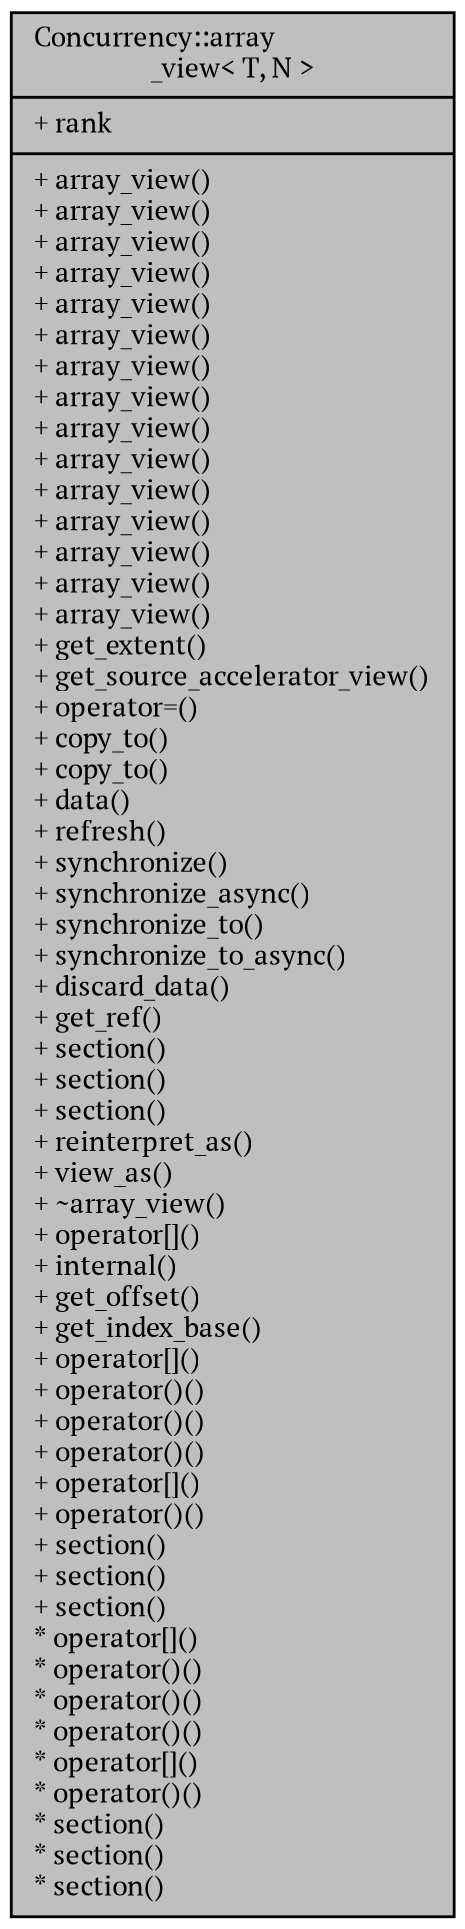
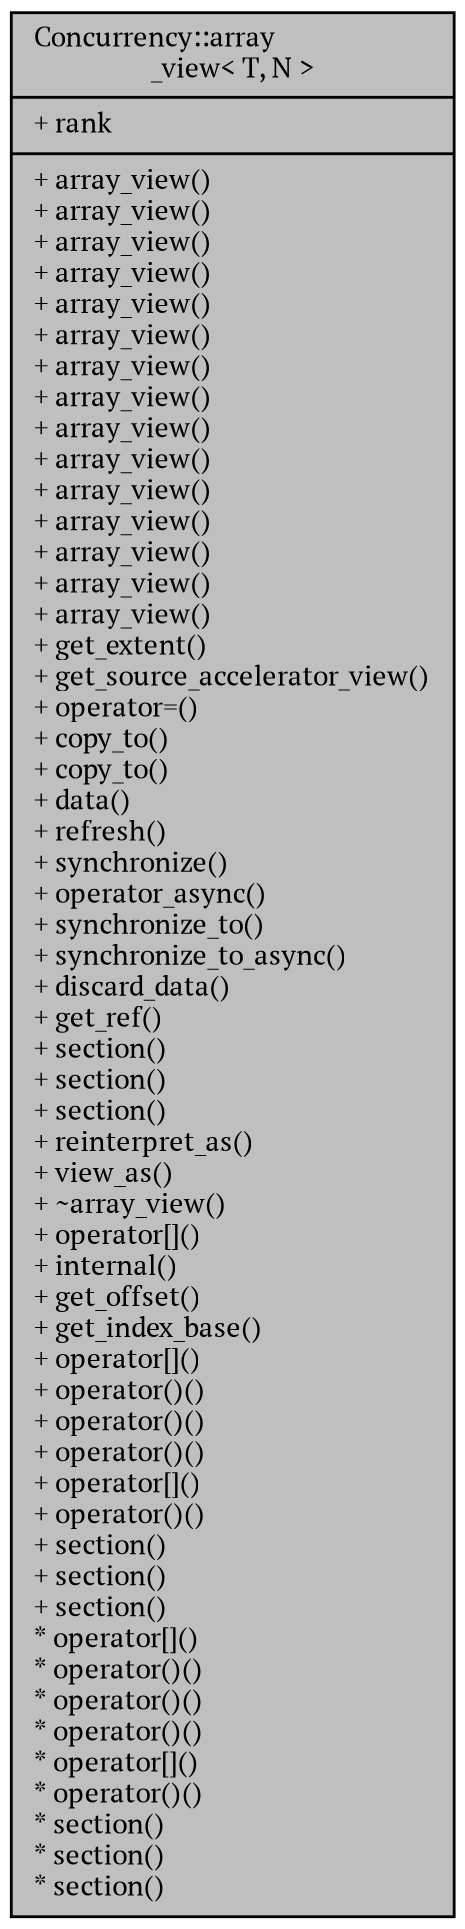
(173, 894) -> (151, 894)
